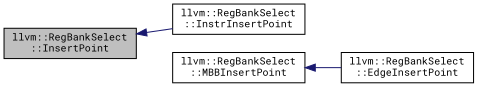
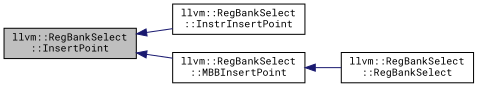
none -> (160, 56)
(407, 68) -> (407, 68)
